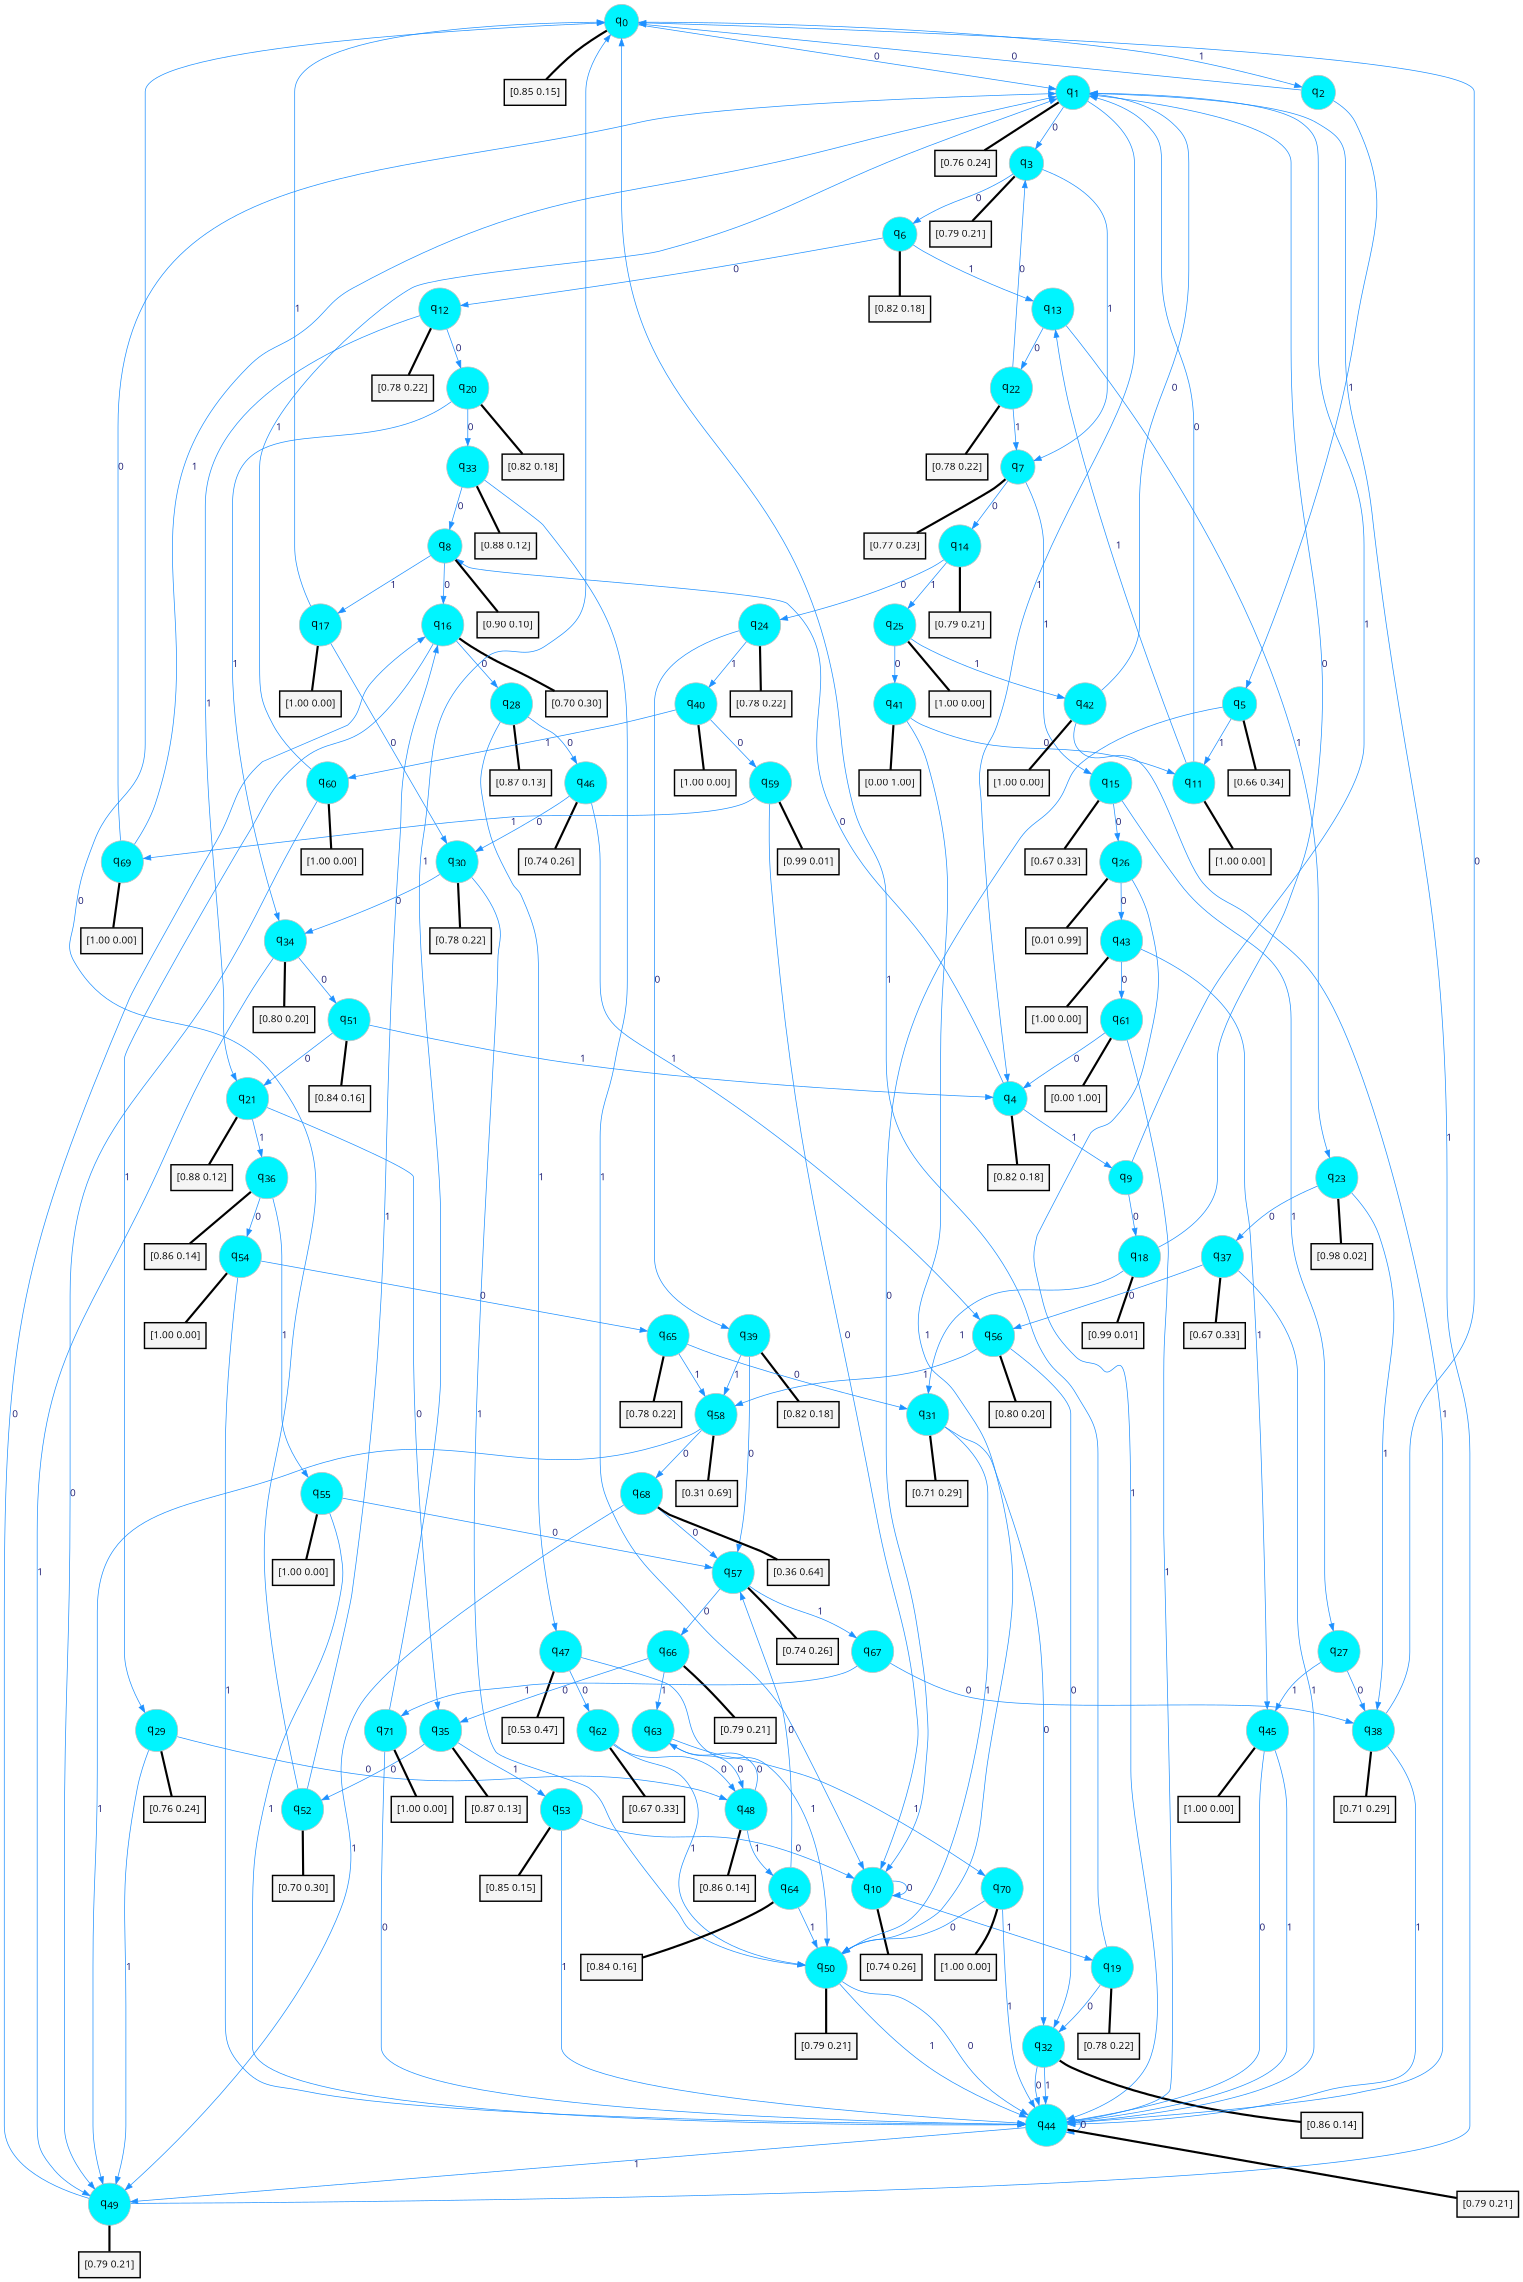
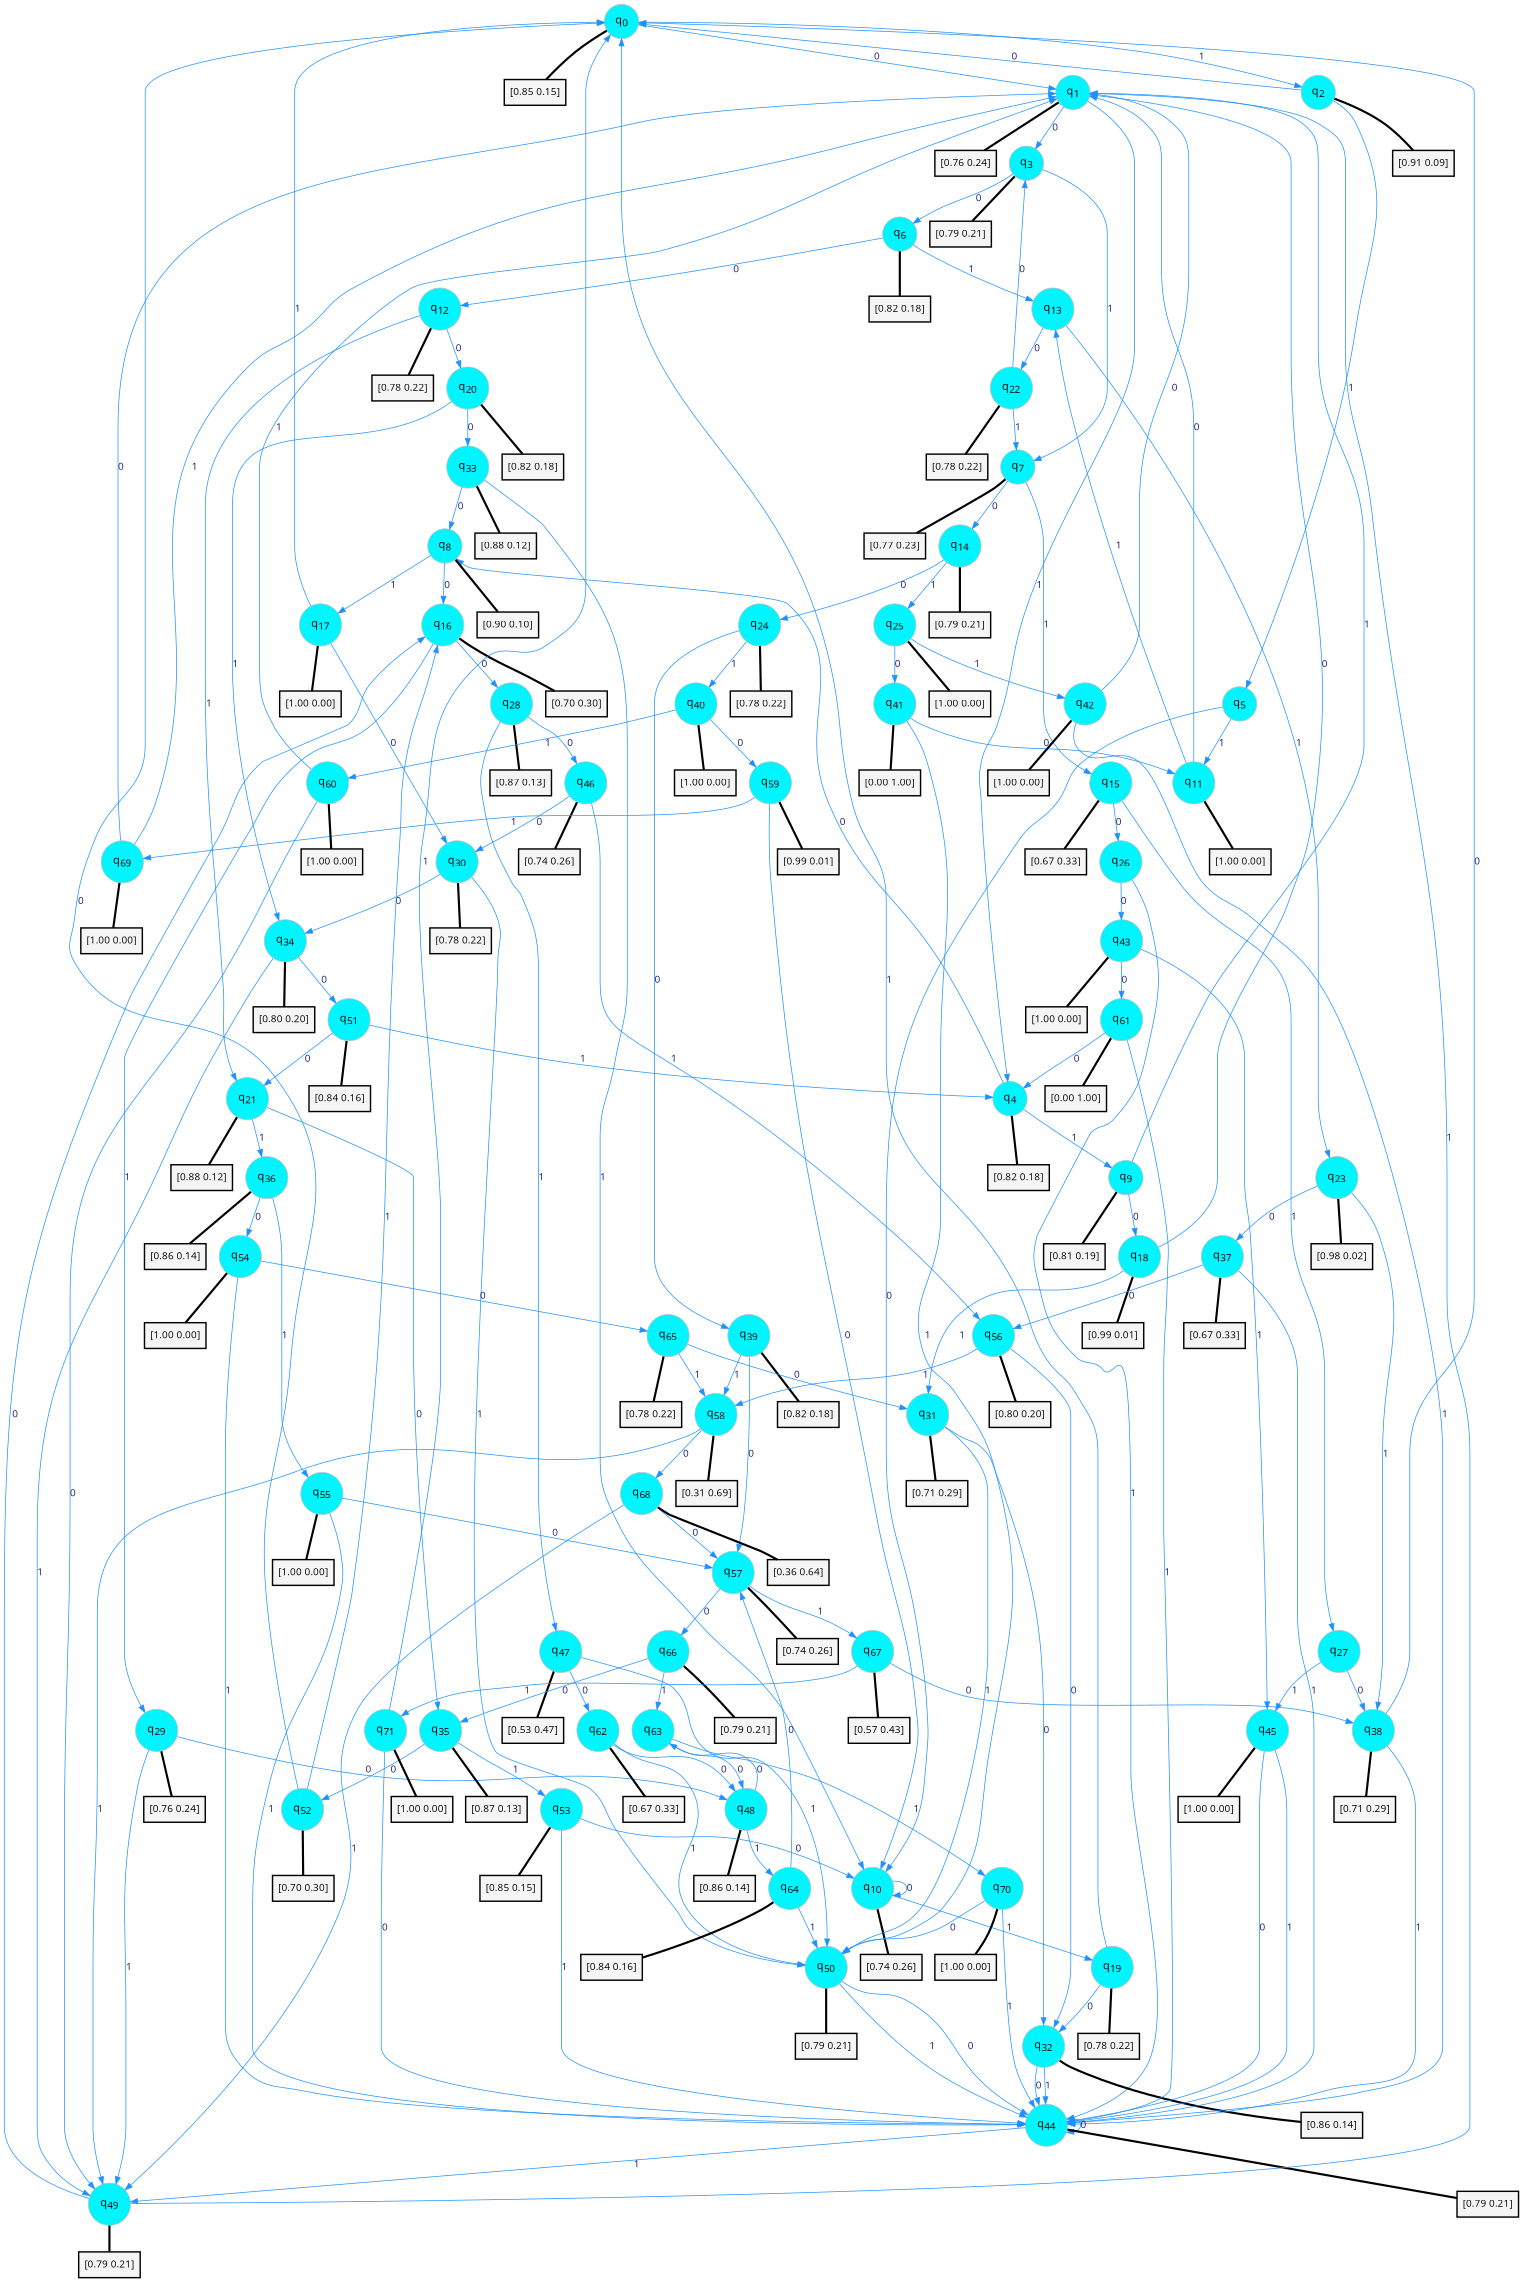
none -> (1423, 163)
(1259, 783) -> none
(1056, 941) -> none
none -> (1074, 1257)
none -> (879, 1730)
